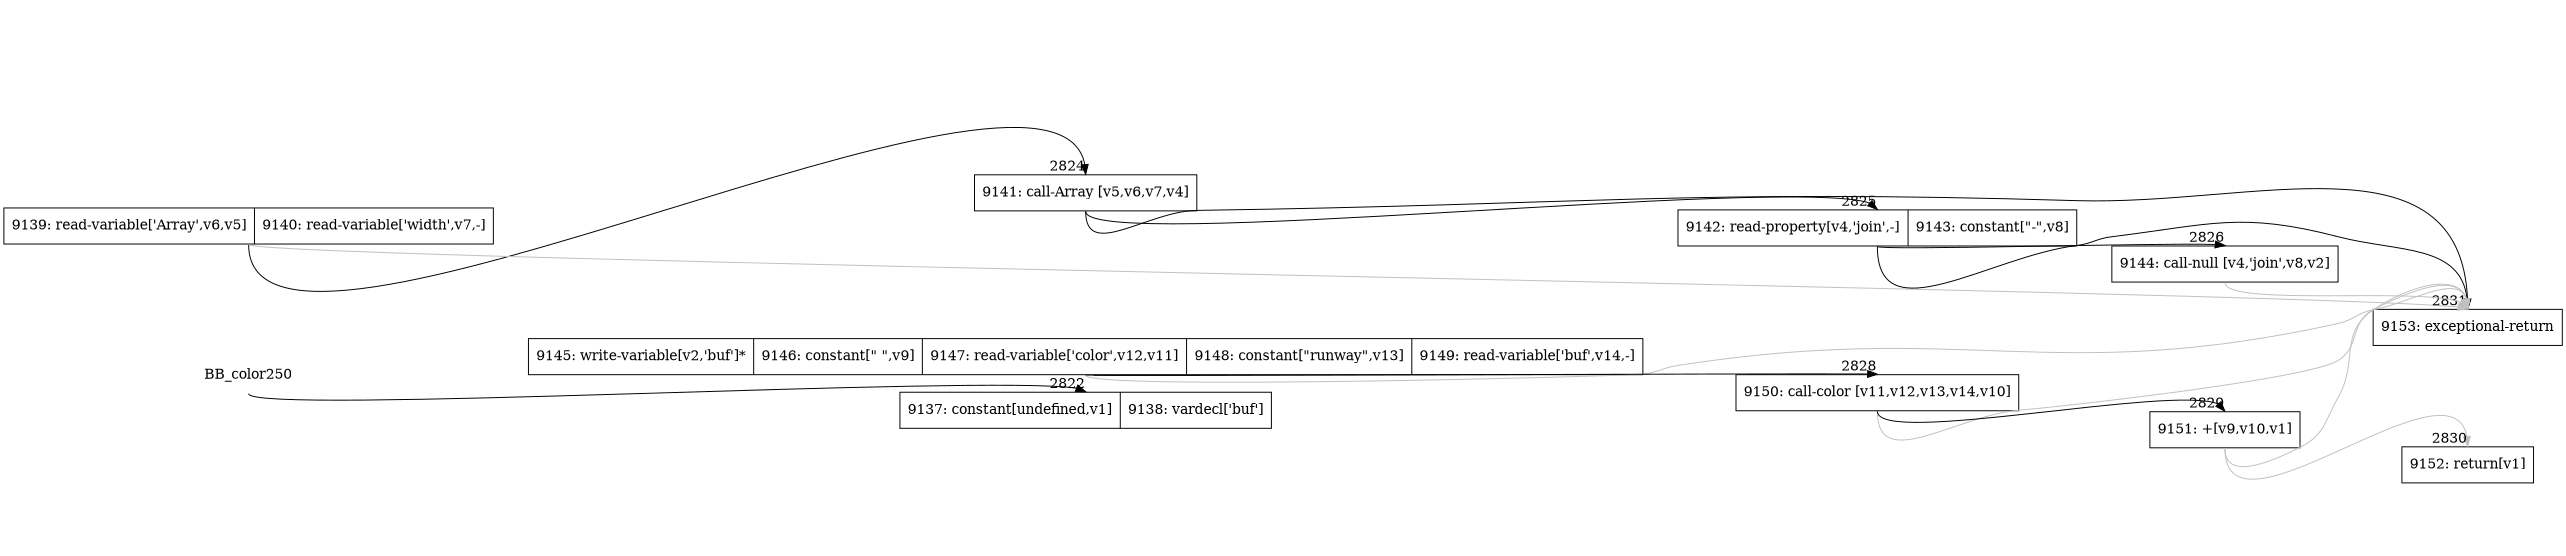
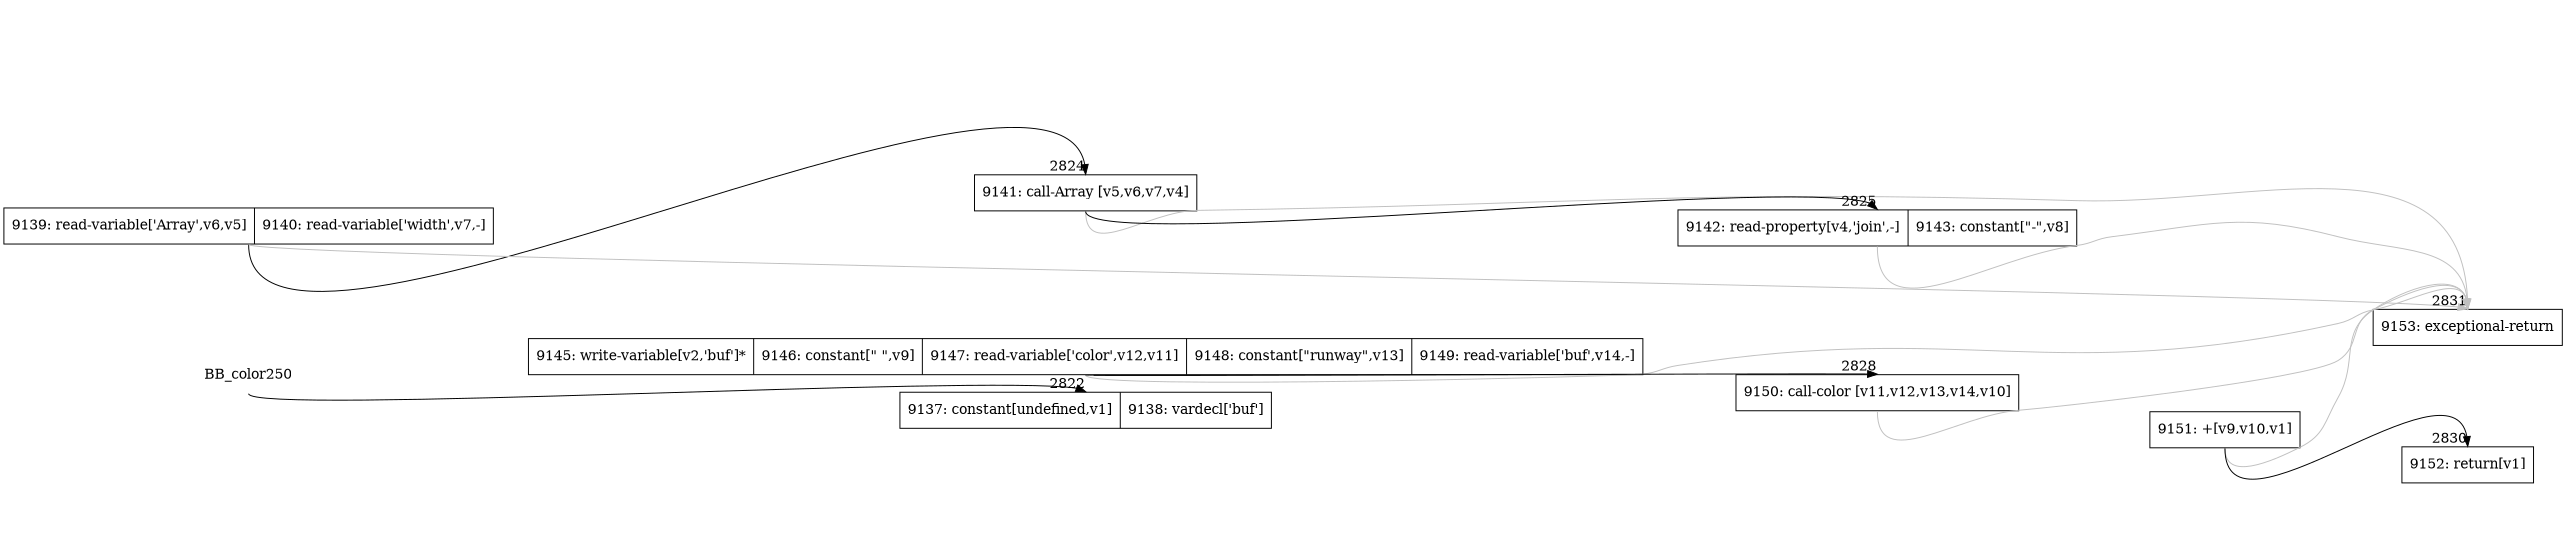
(1872, 197) -> (1872, 197)
(2169, 229) -> (2169, 229)
(2225, 264) -> none
(2047, 412) -> none
(2342, 449) -> (2342, 449)
